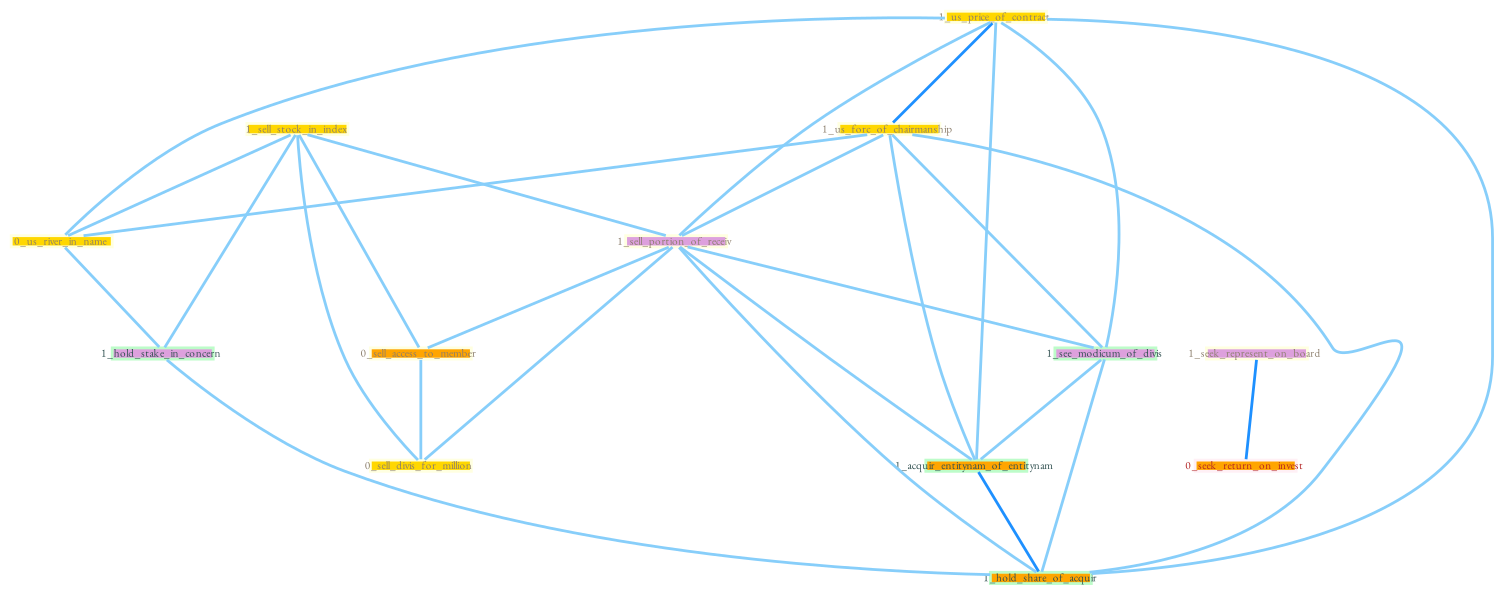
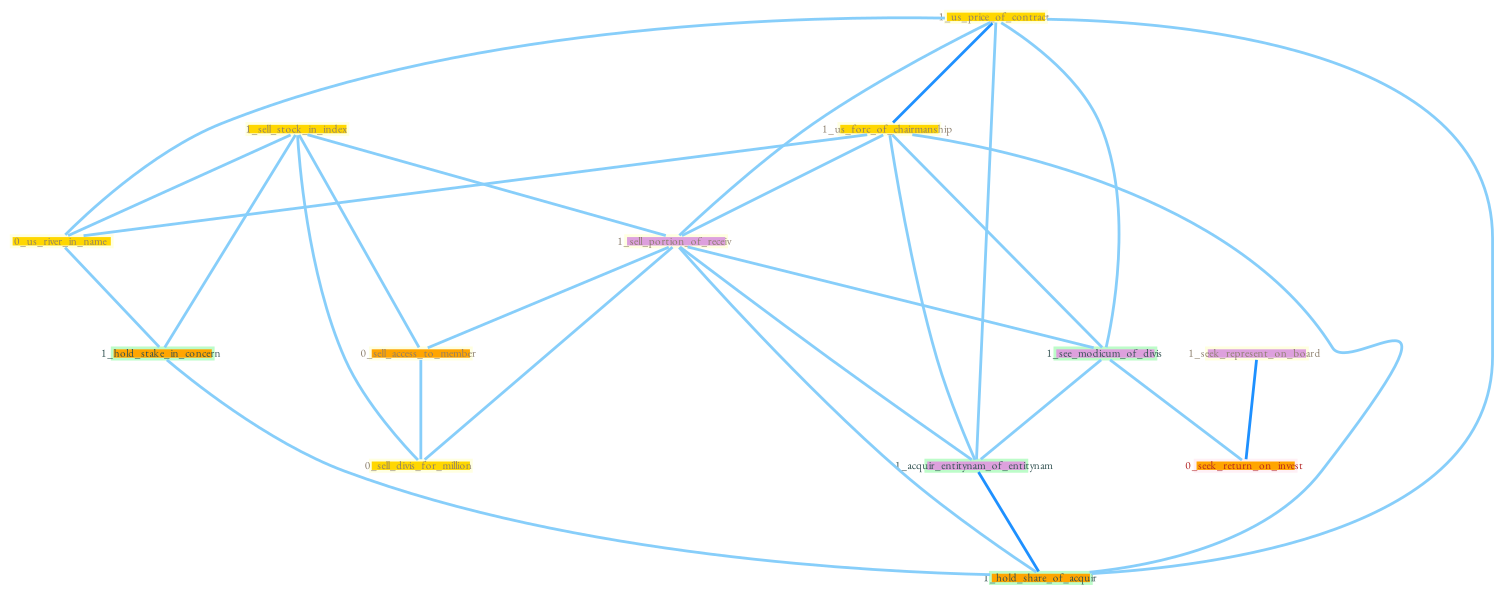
(163, 354) -> (163, 354)
(976, 466) -> (976, 466)
(1073, 466) -> (1176, 410)
